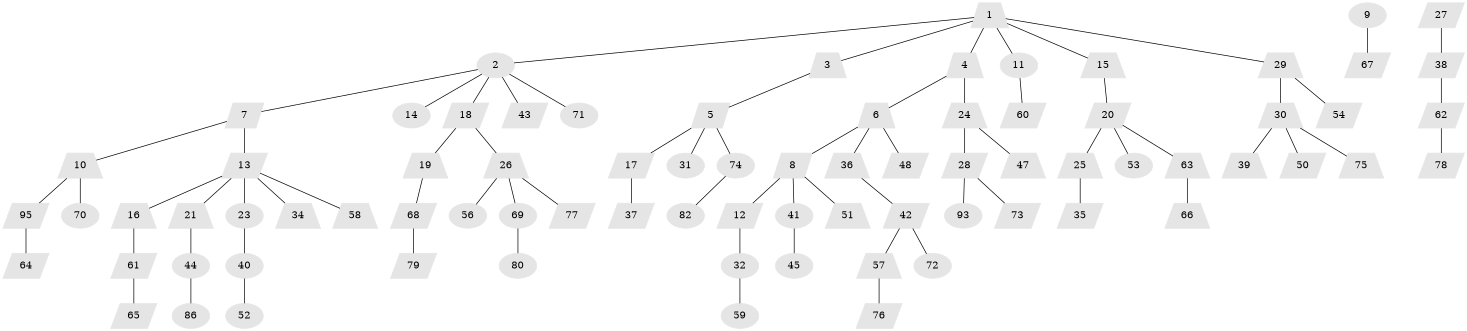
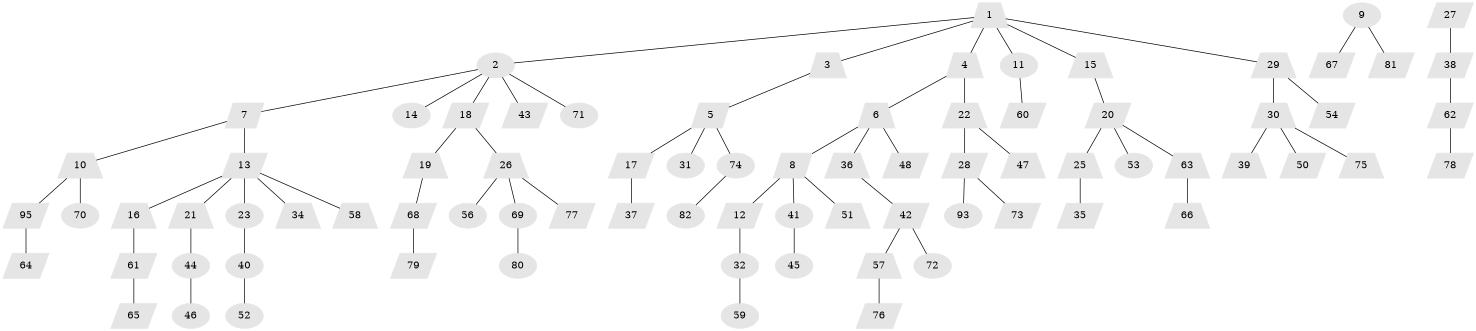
none -> (1391, 65)
(965, 116) -> (965, 116)
(191, 316) -> (191, 316)
